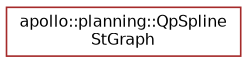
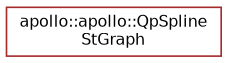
(124, 32) -> (114, 32)
